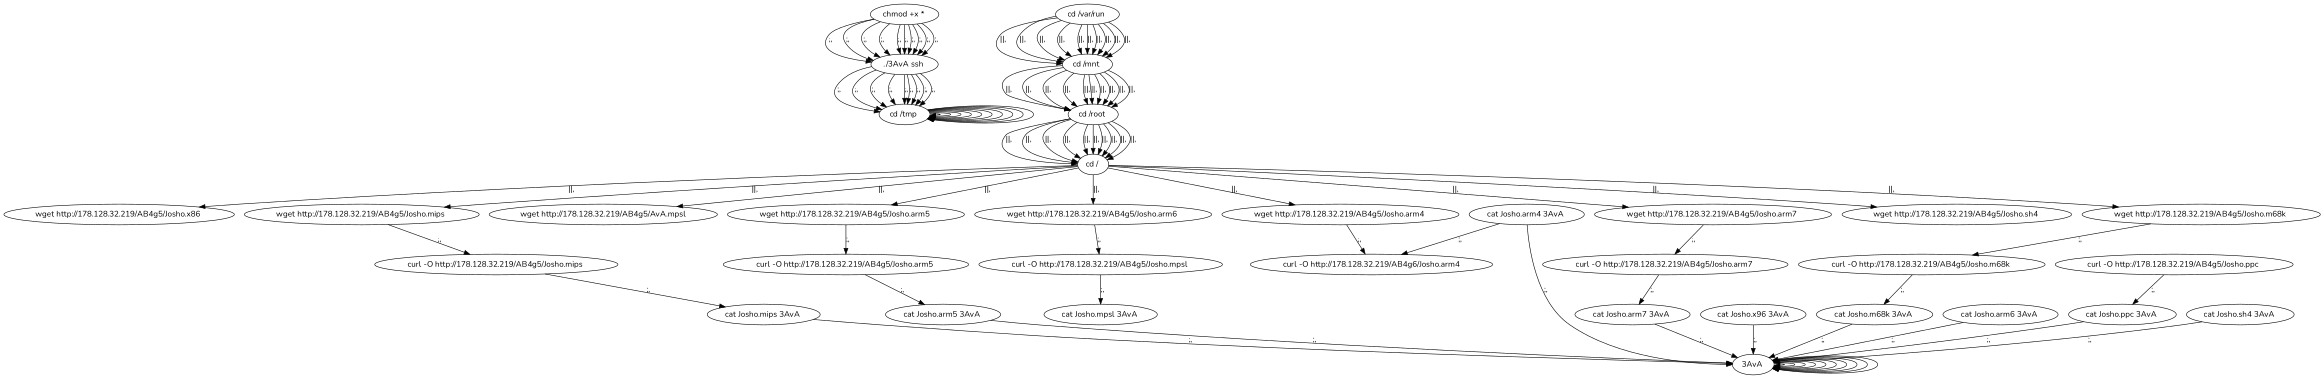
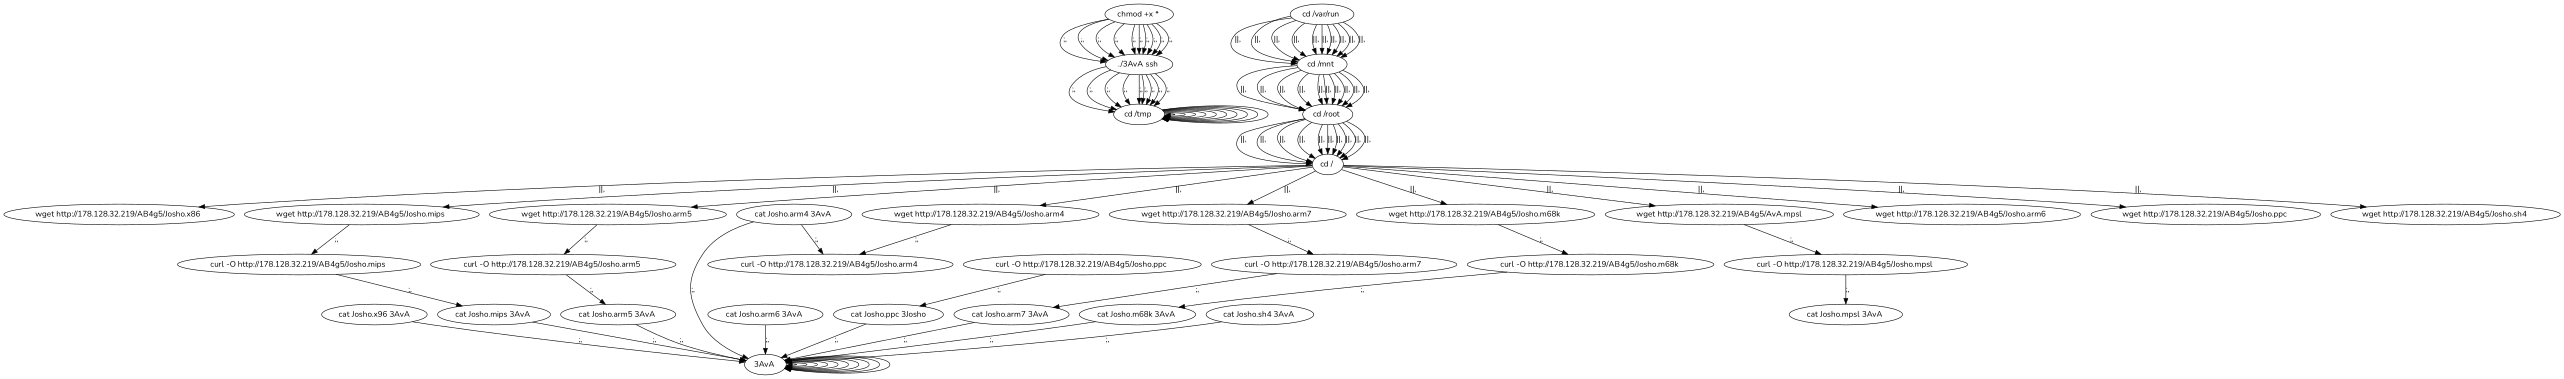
none -> (2206, 214)
(1096, 237) -> (1780, 238)
(1371, 264) -> (830, 264)
(2122, 315) -> (888, 315)
